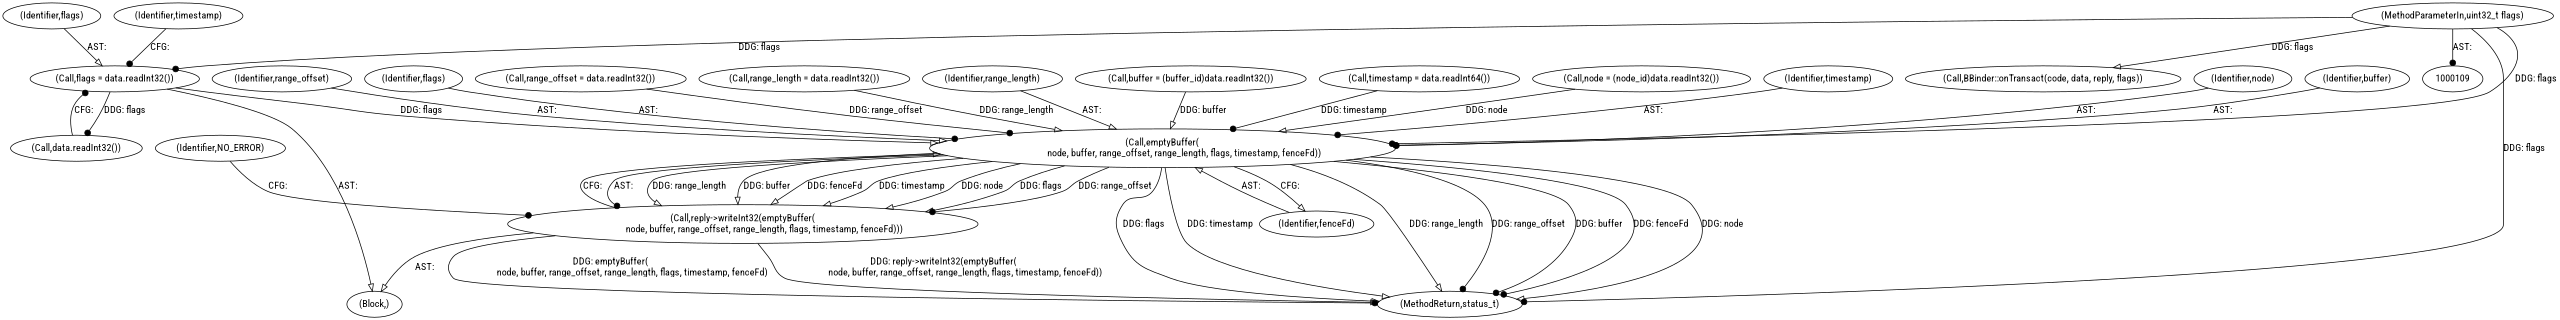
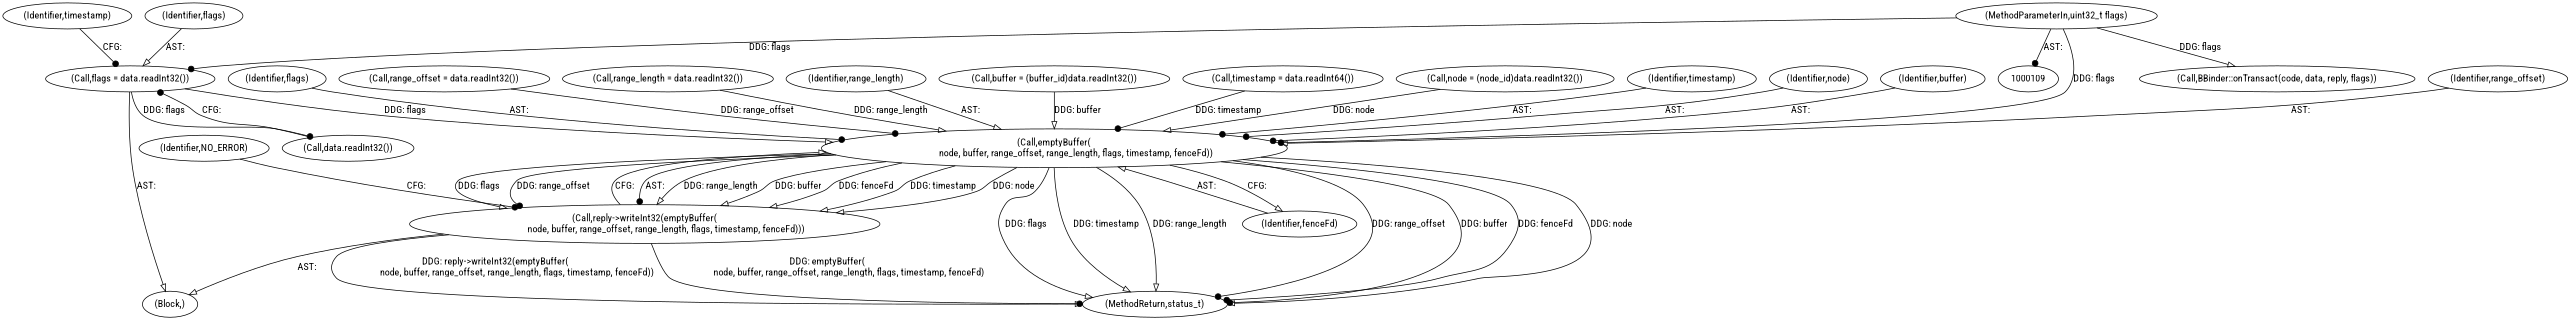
(2122, 278) -> none
